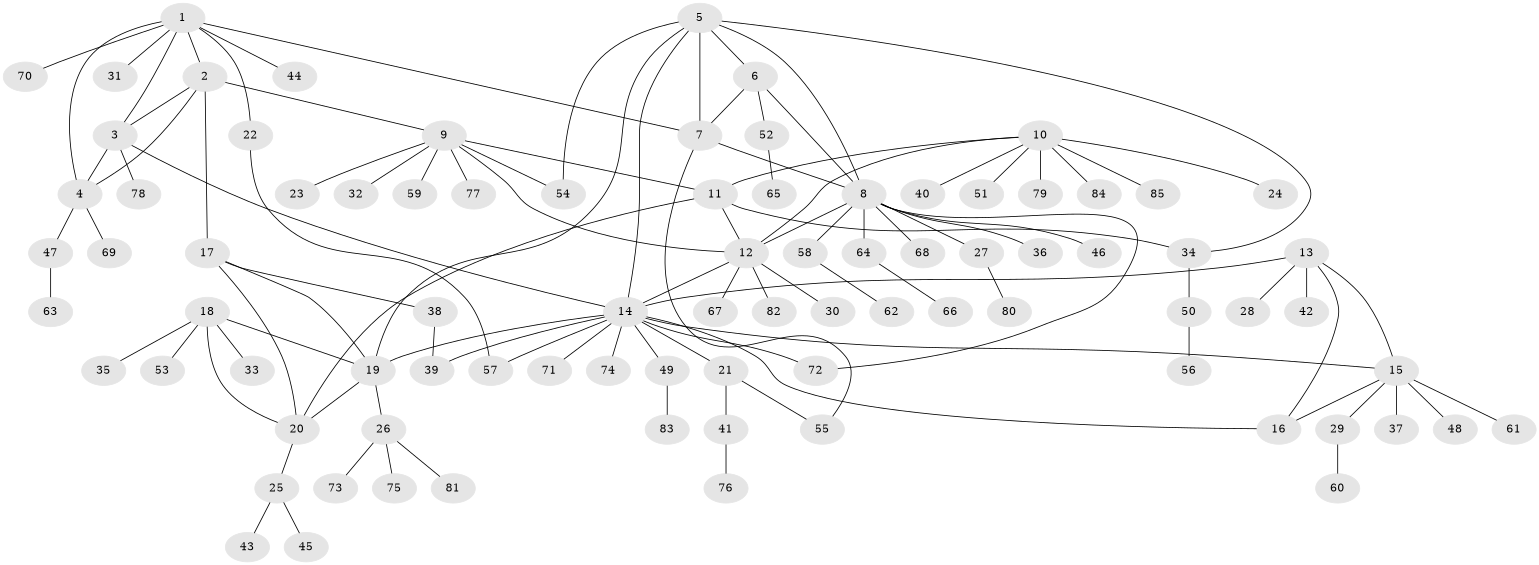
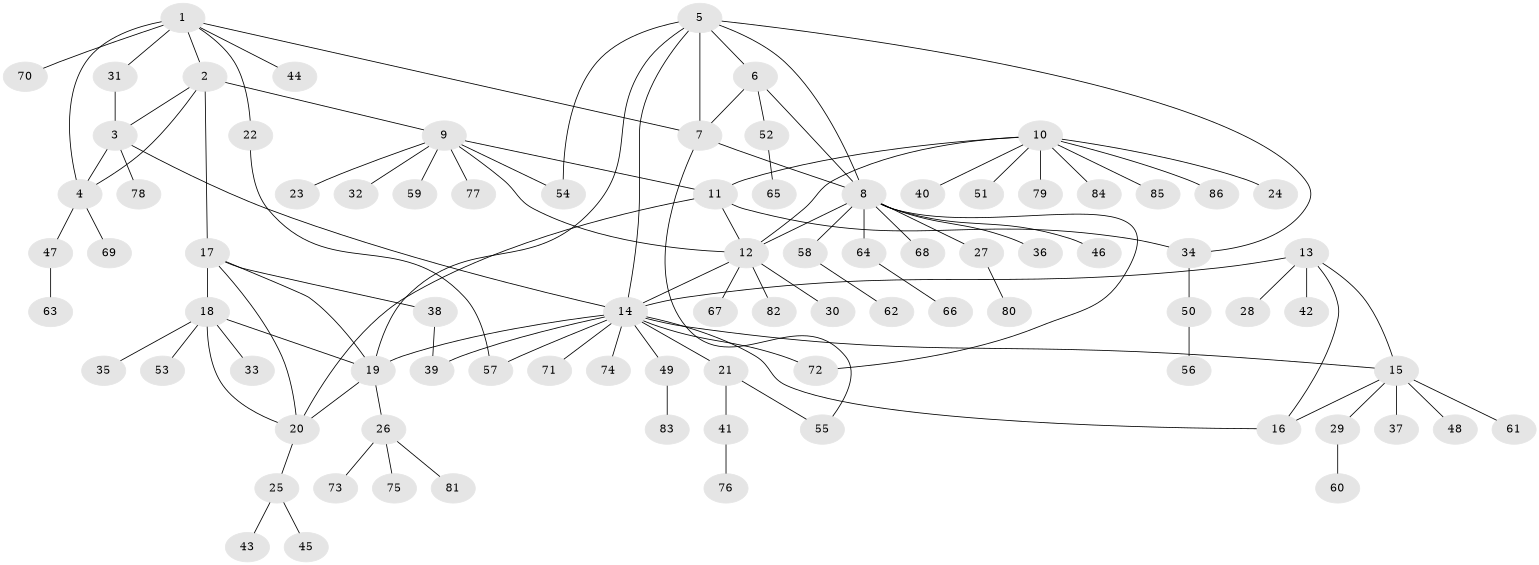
(152, 78) -> (115, 106)
none -> (1217, 194)
none -> (207, 283)
